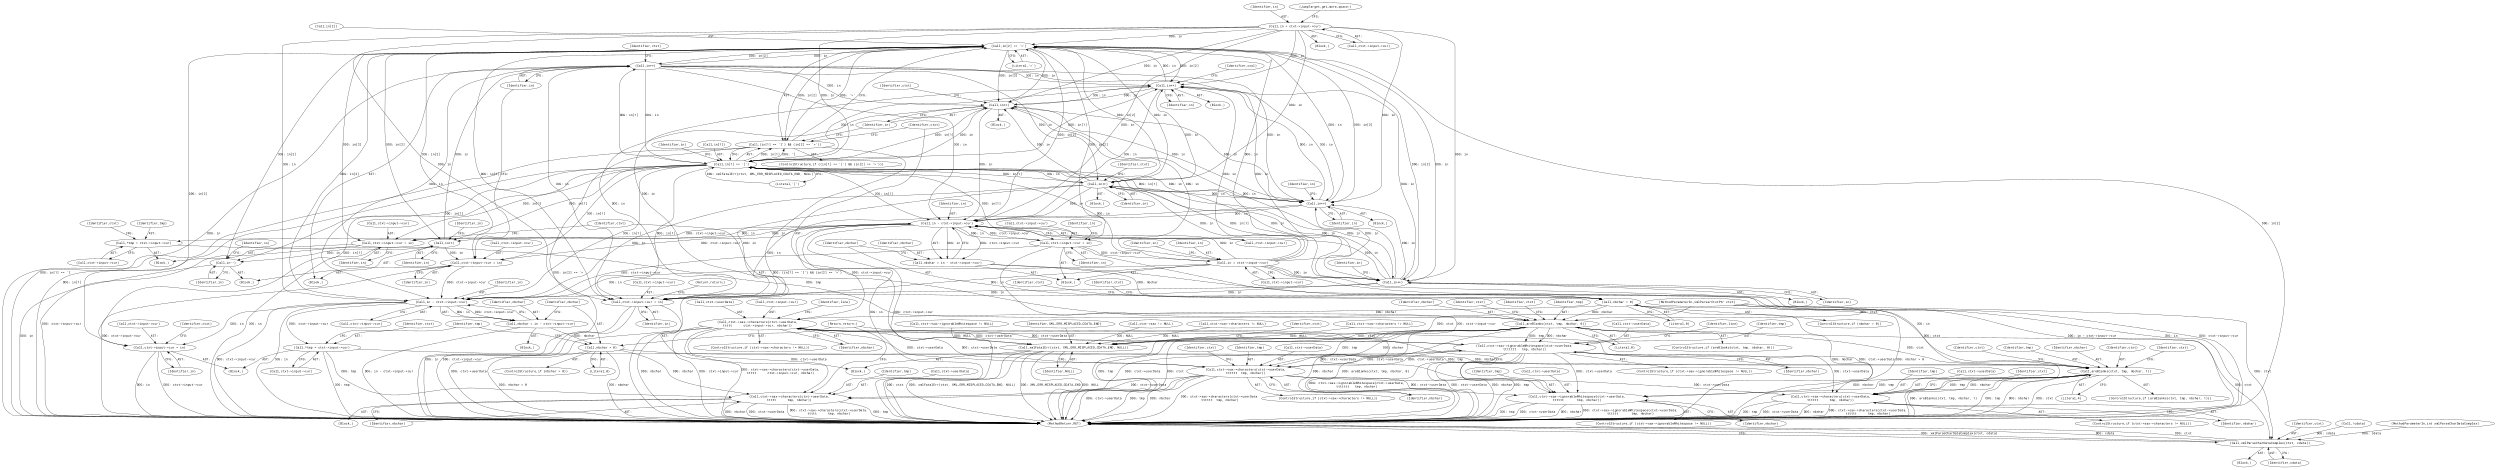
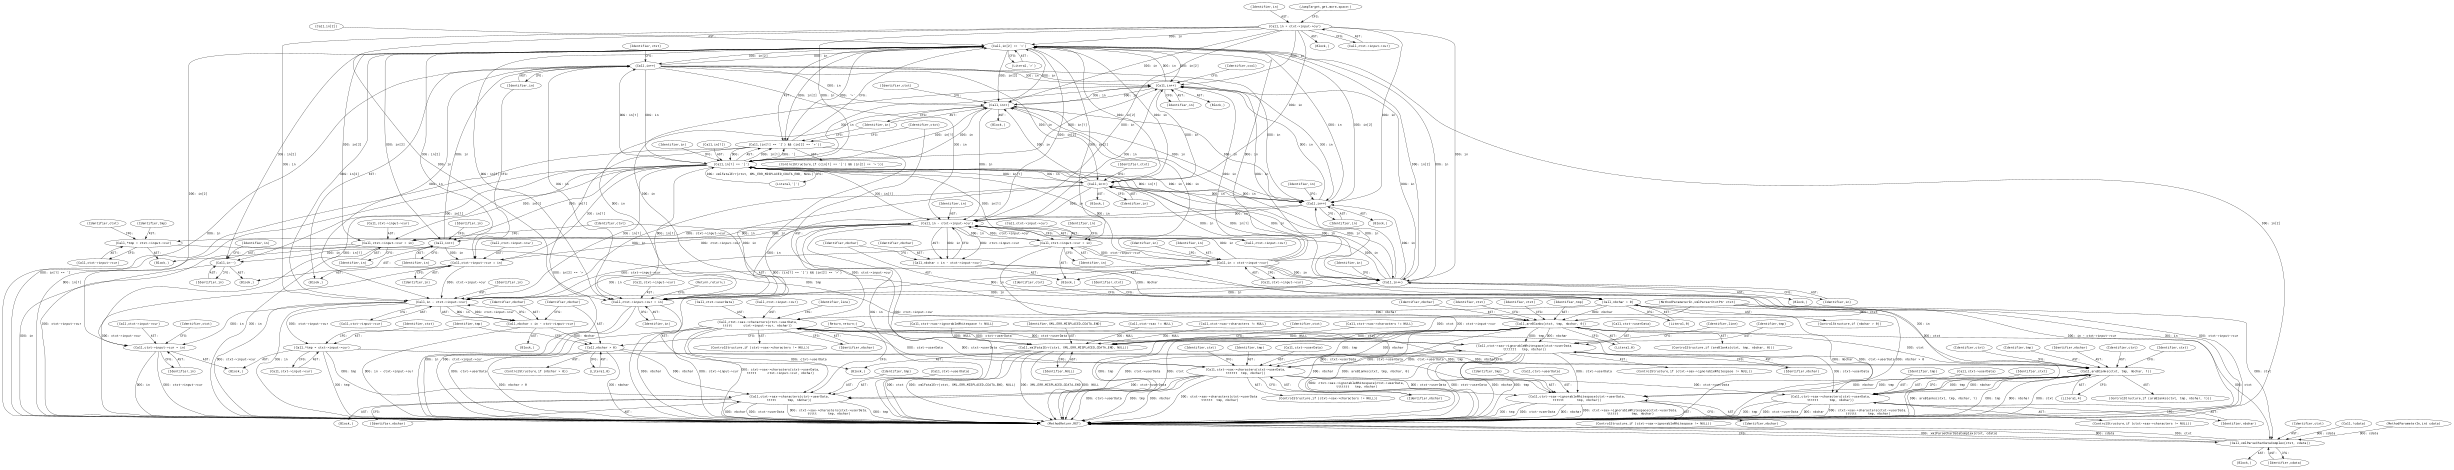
(736, 155) -> (736, 155)
(2435, 424) -> (2414, 424)
